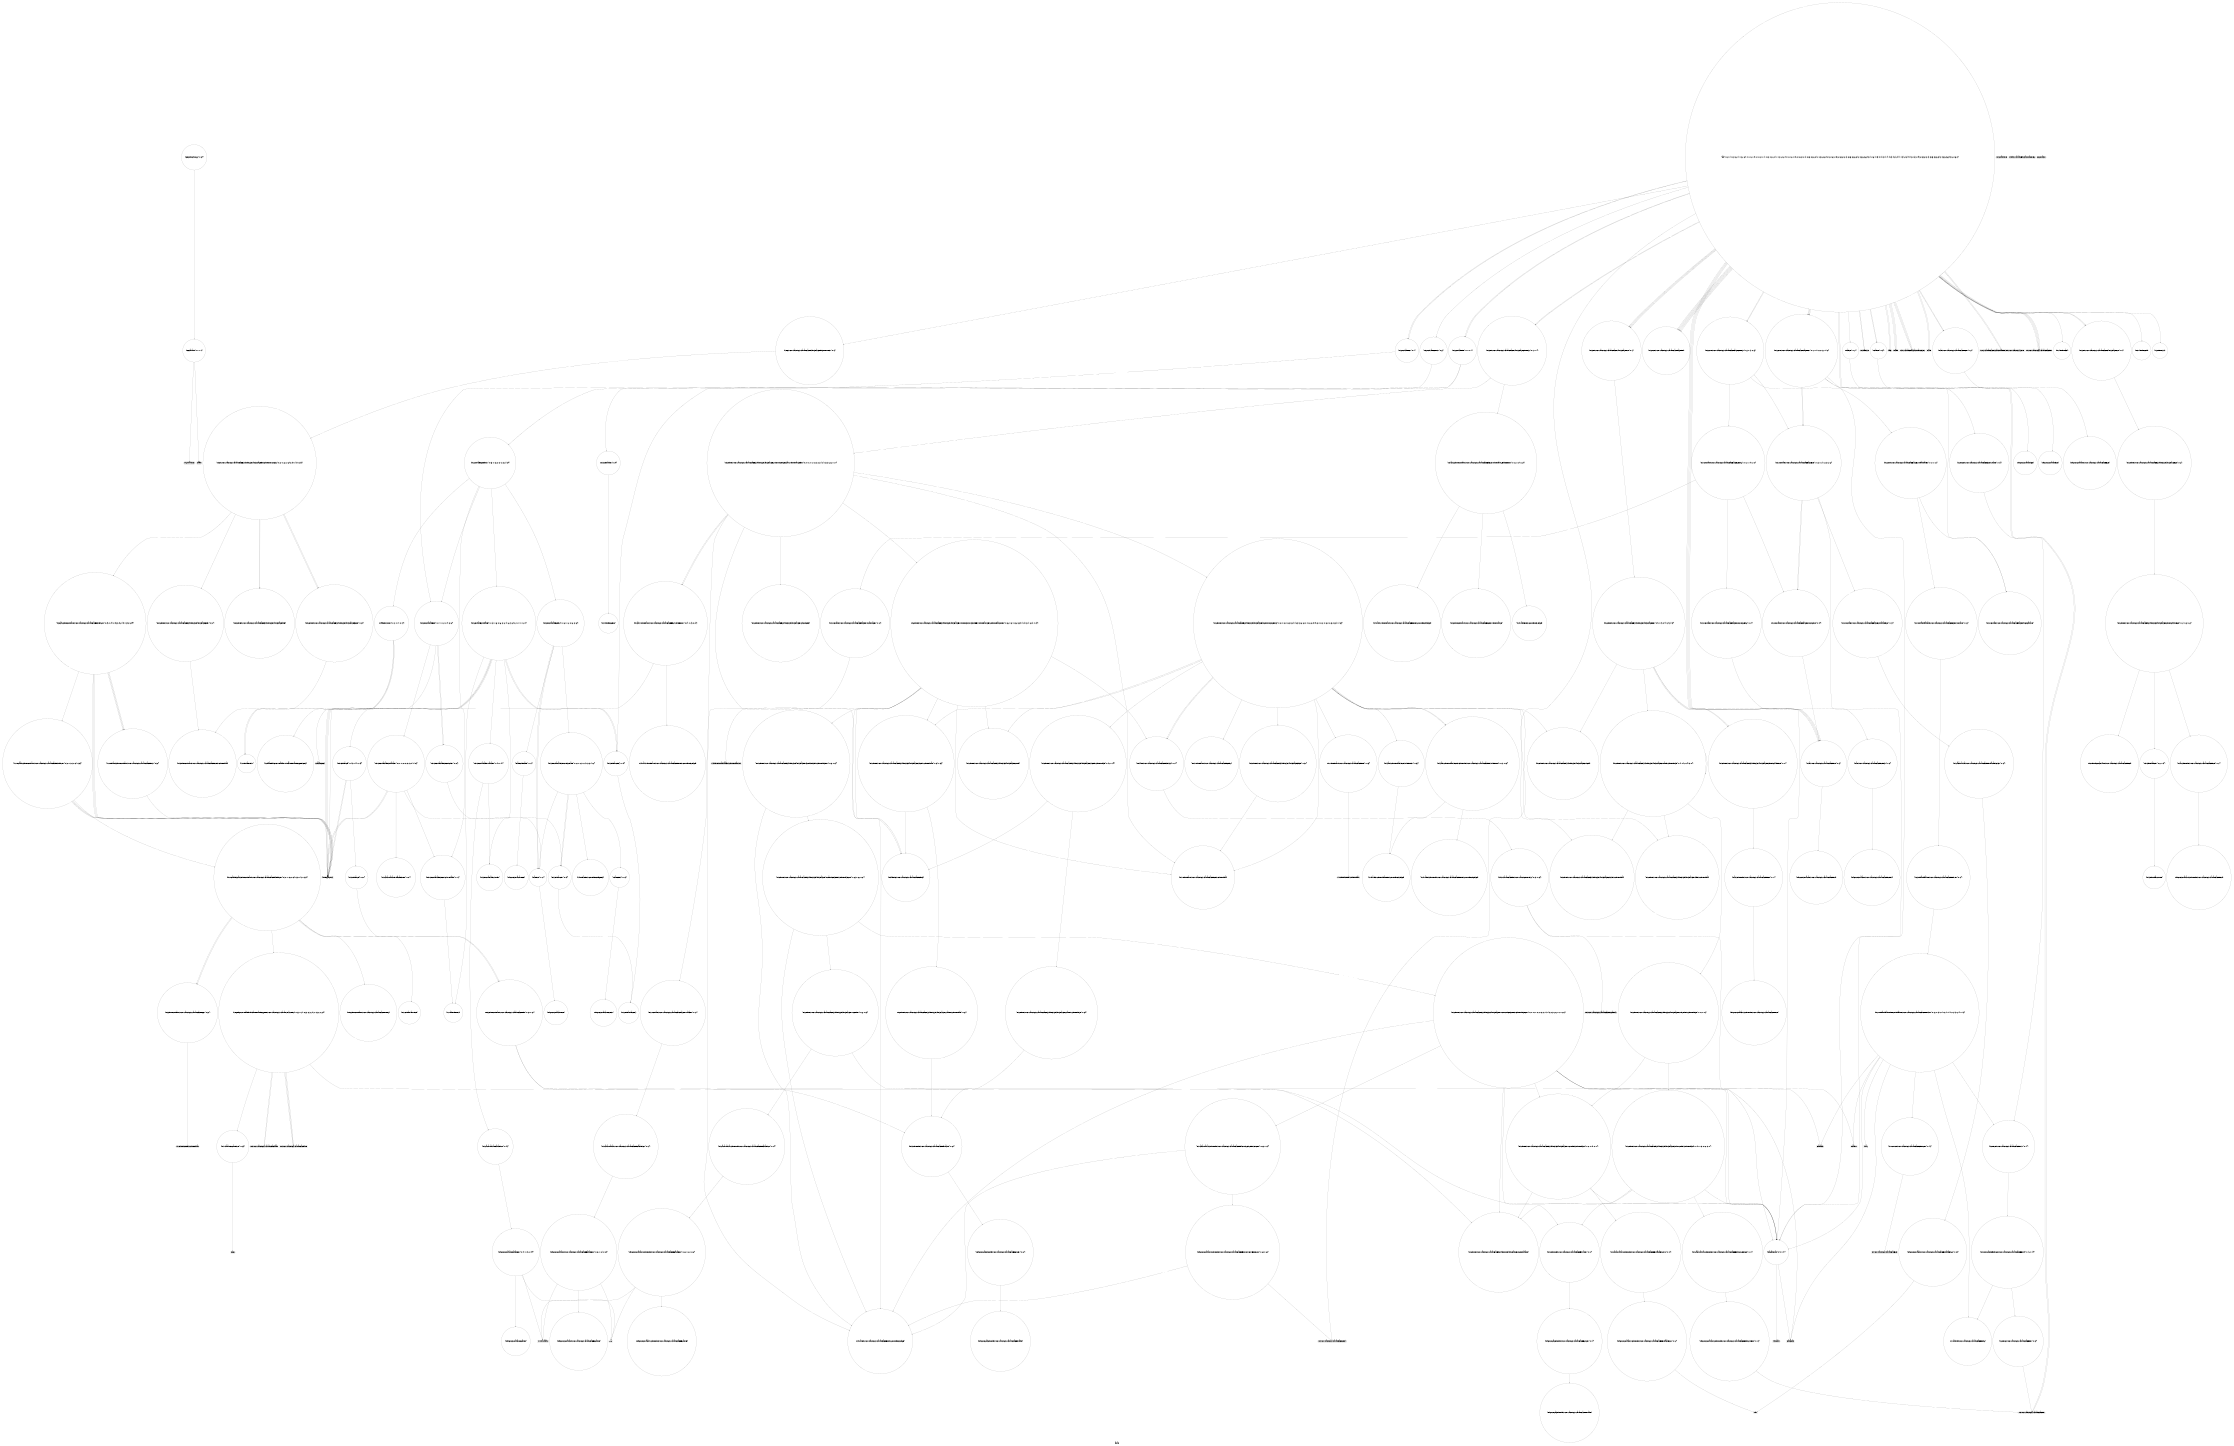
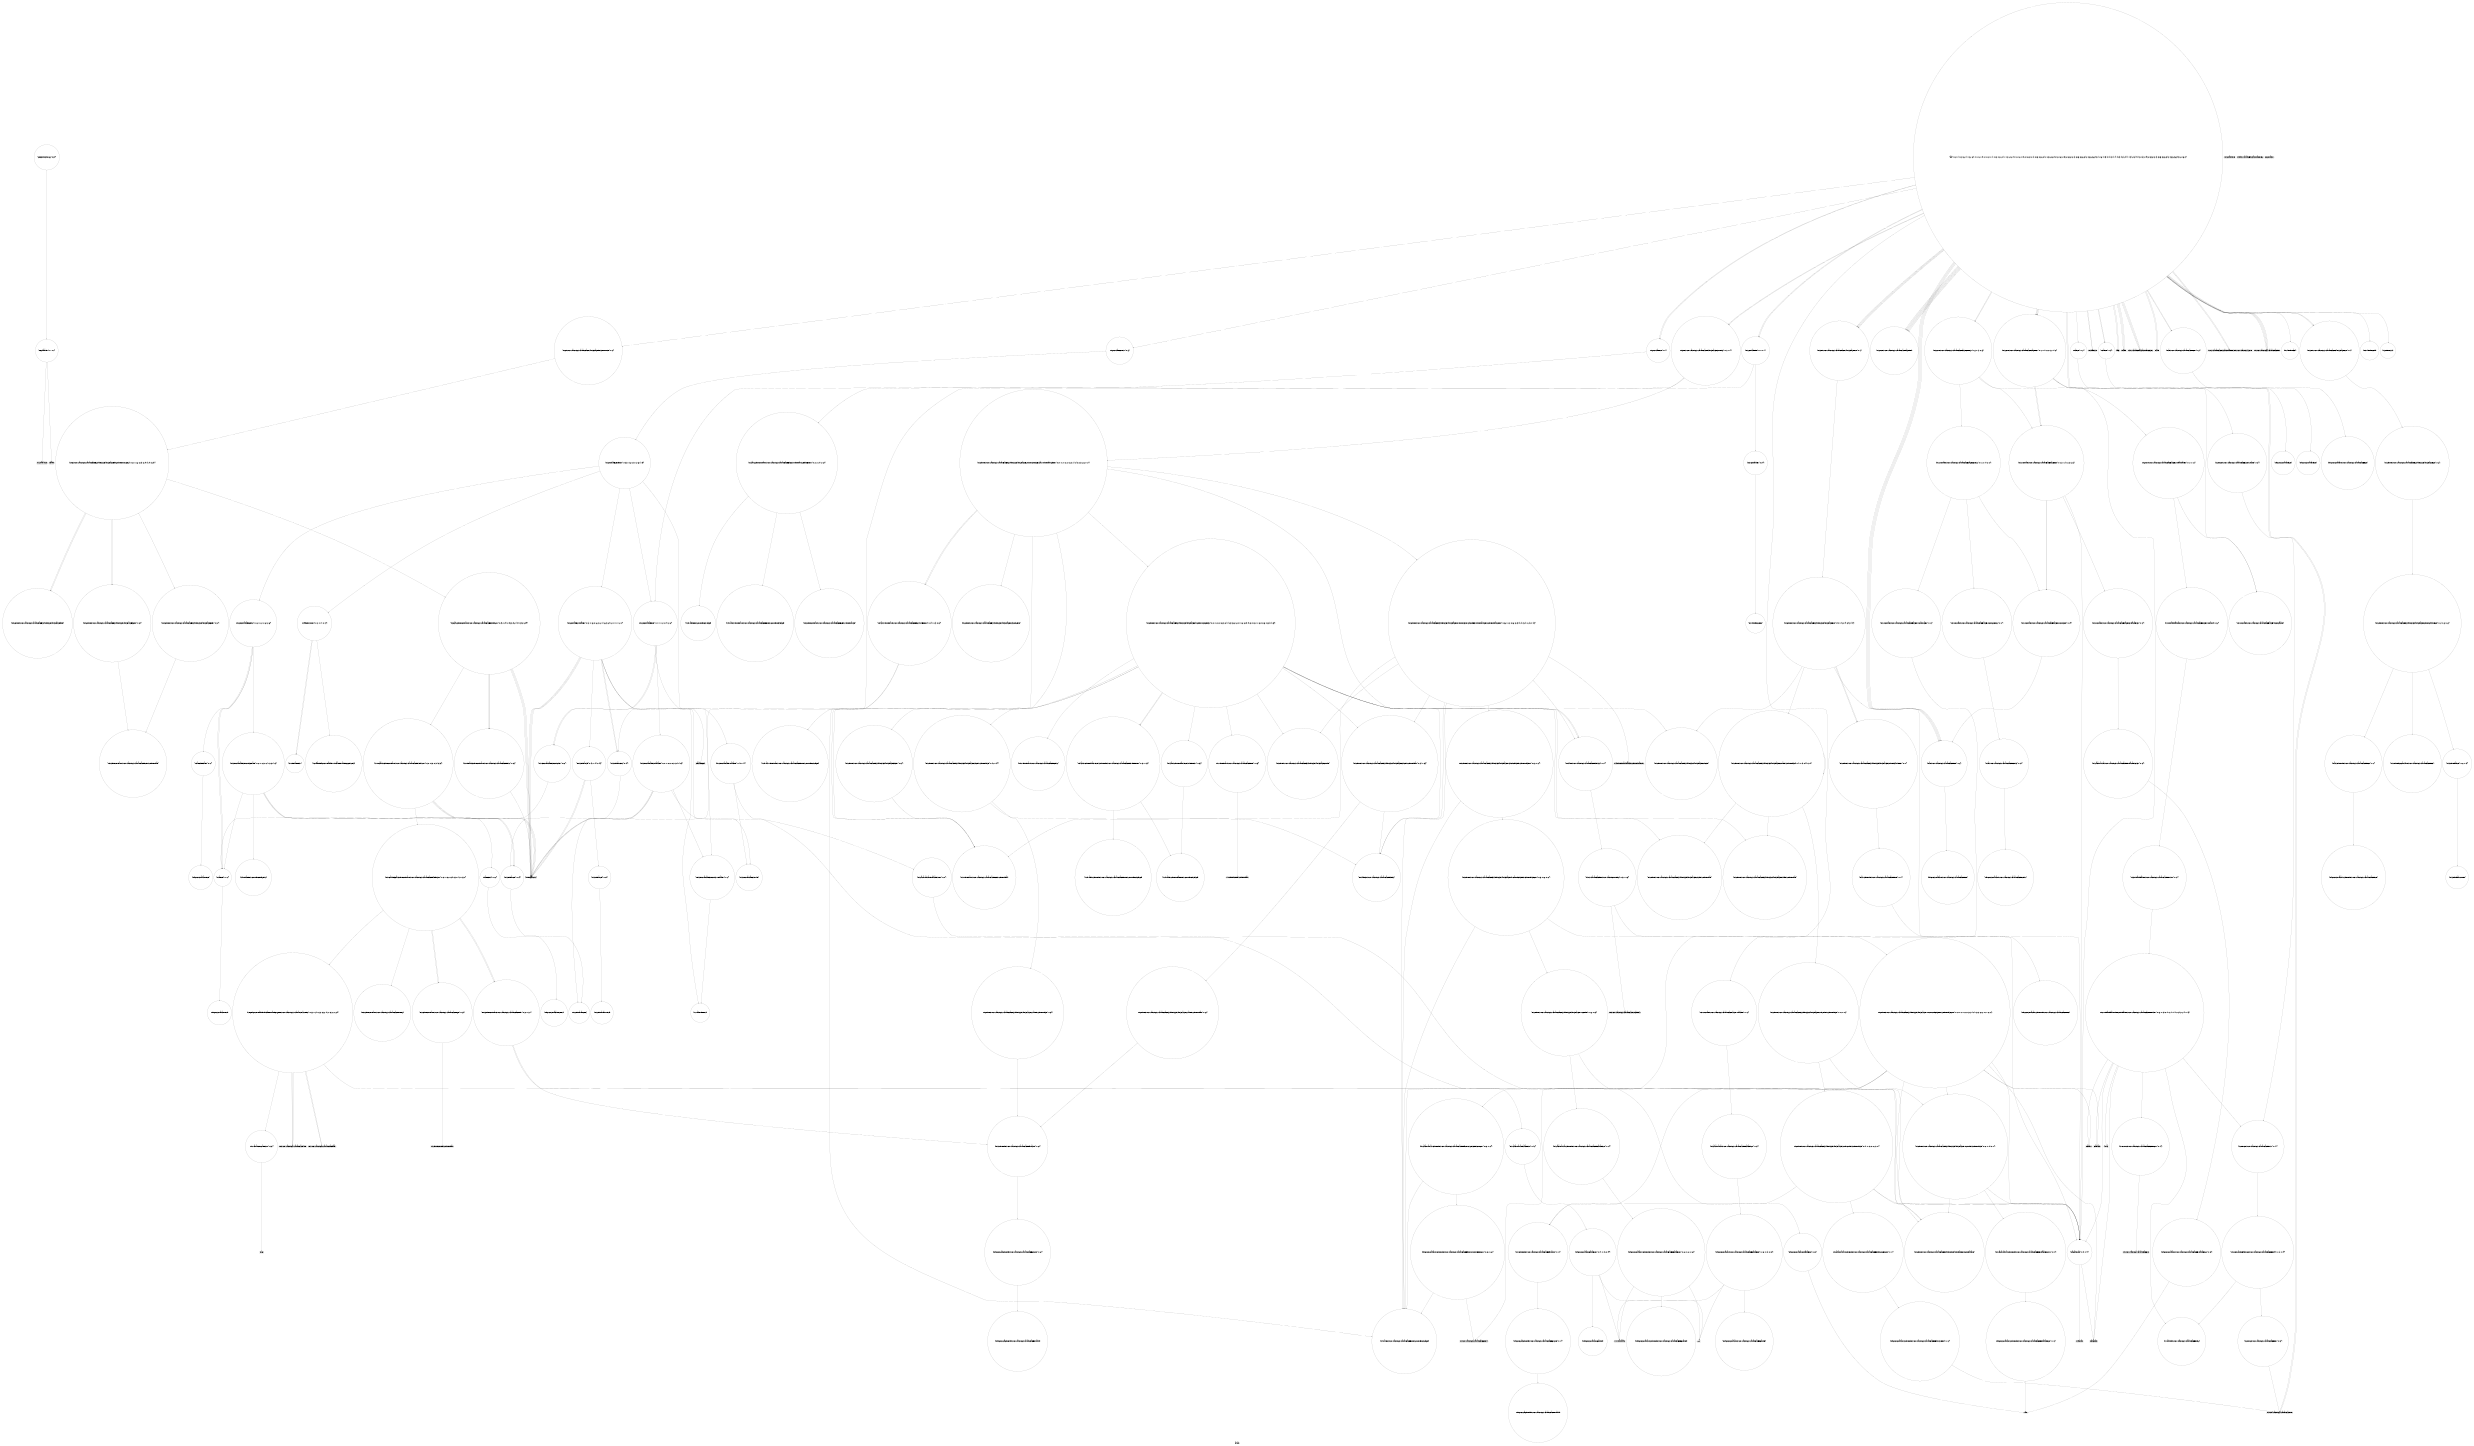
none -> (1803, 1252)
